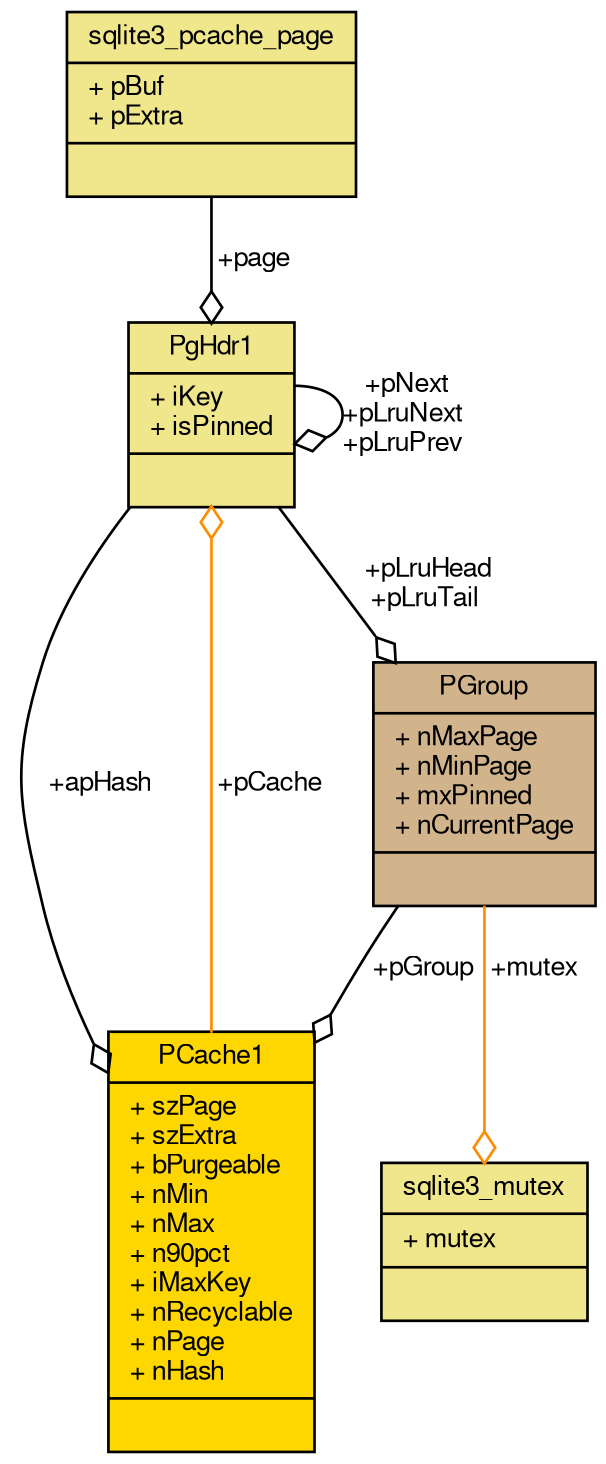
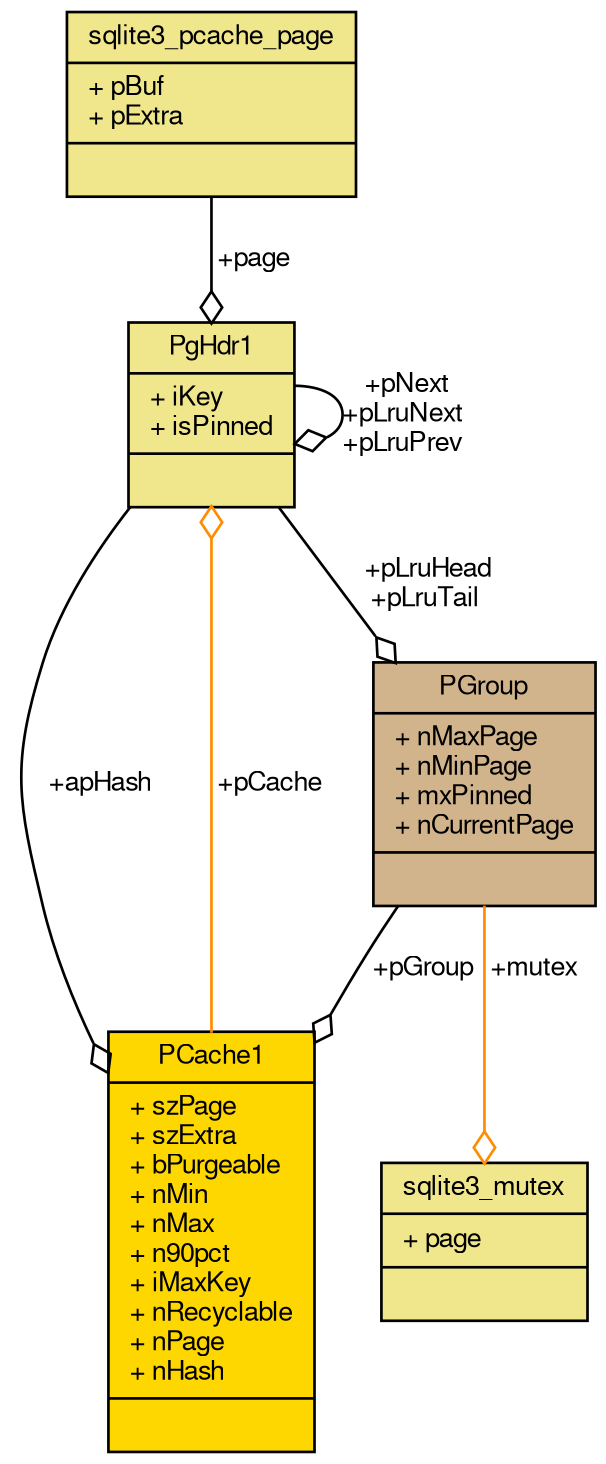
(450, 1239) -> (443, 1239)
